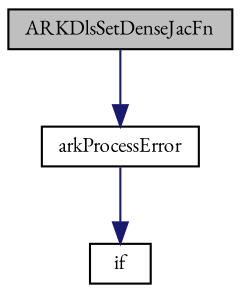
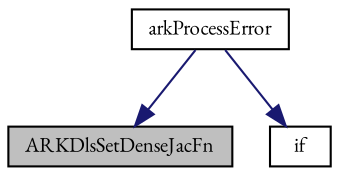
(120, 77) -> (172, 80)
